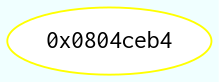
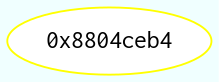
(109, 41) -> (109, 41)
